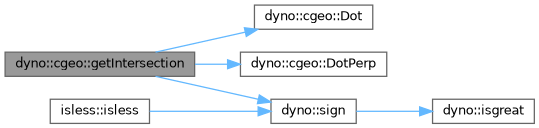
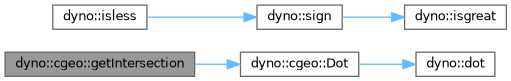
(314, 64) -> none
none -> (455, 64)
(207, 88) -> none
(100, 111) -> (100, 17)
